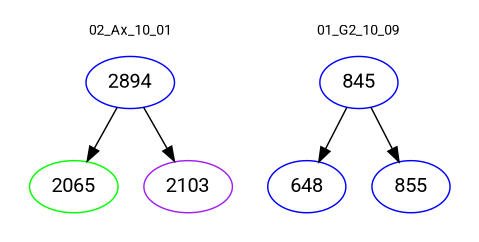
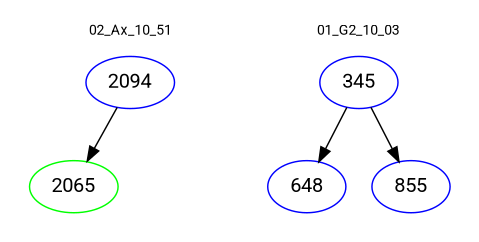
(131, 31) -> (131, 31)
(359, 31) -> (359, 31)
(130, 82) -> (130, 82)
(359, 82) -> (359, 82)
(188, 187) -> none
